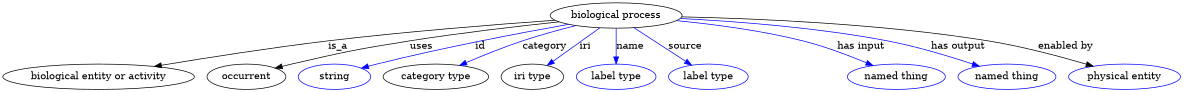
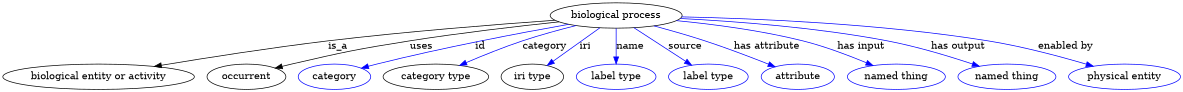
(886, 28) -> (886, 28)
(334, 77) -> (334, 77)
none -> (798, 77)
